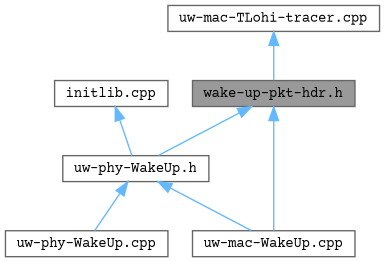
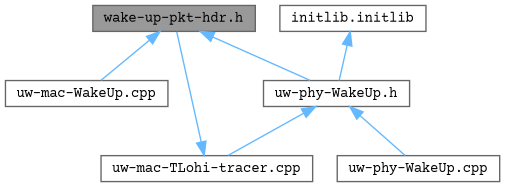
(111, 94) -> (353, 18)
(211, 209) -> (266, 134)
